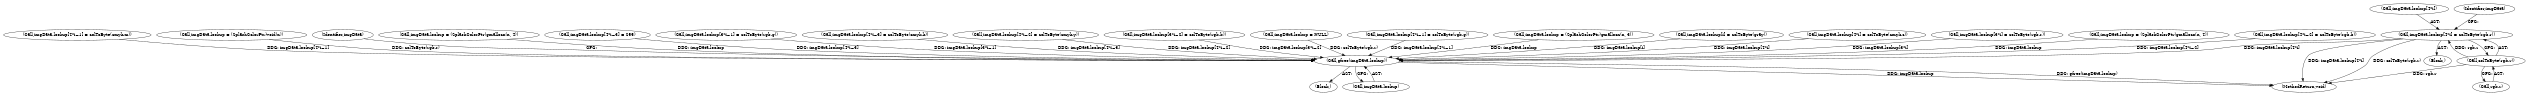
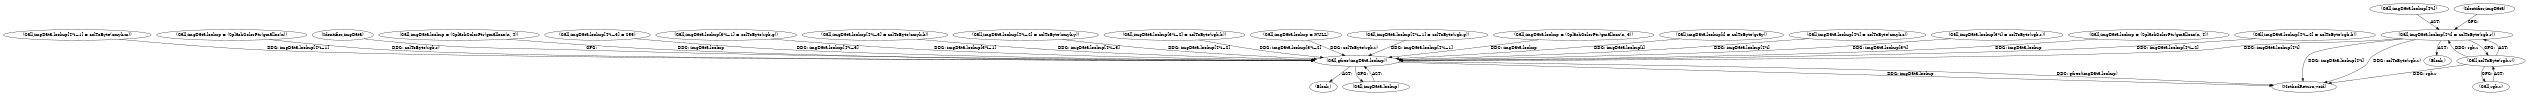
(232, 35) -> (232, 35)
